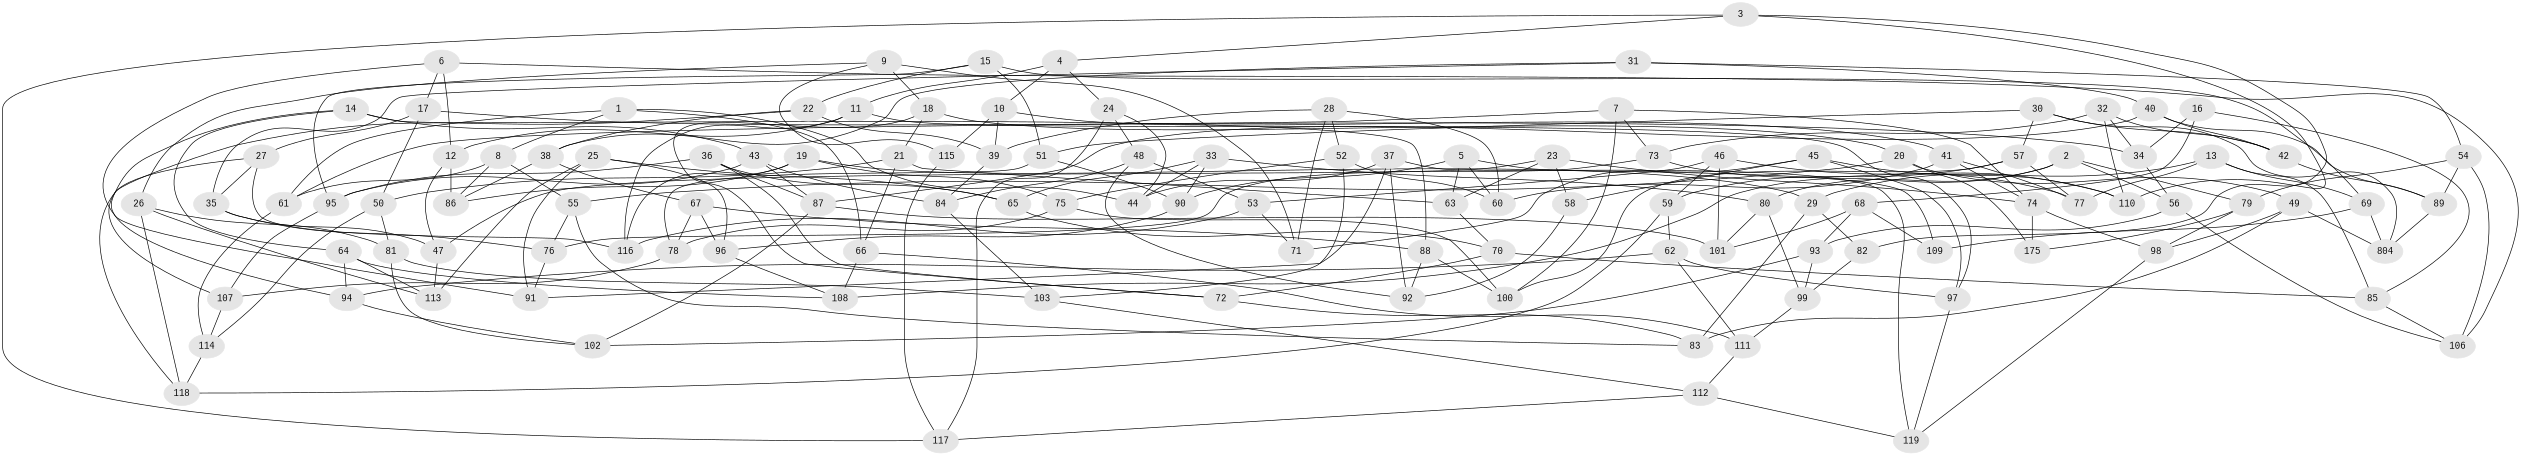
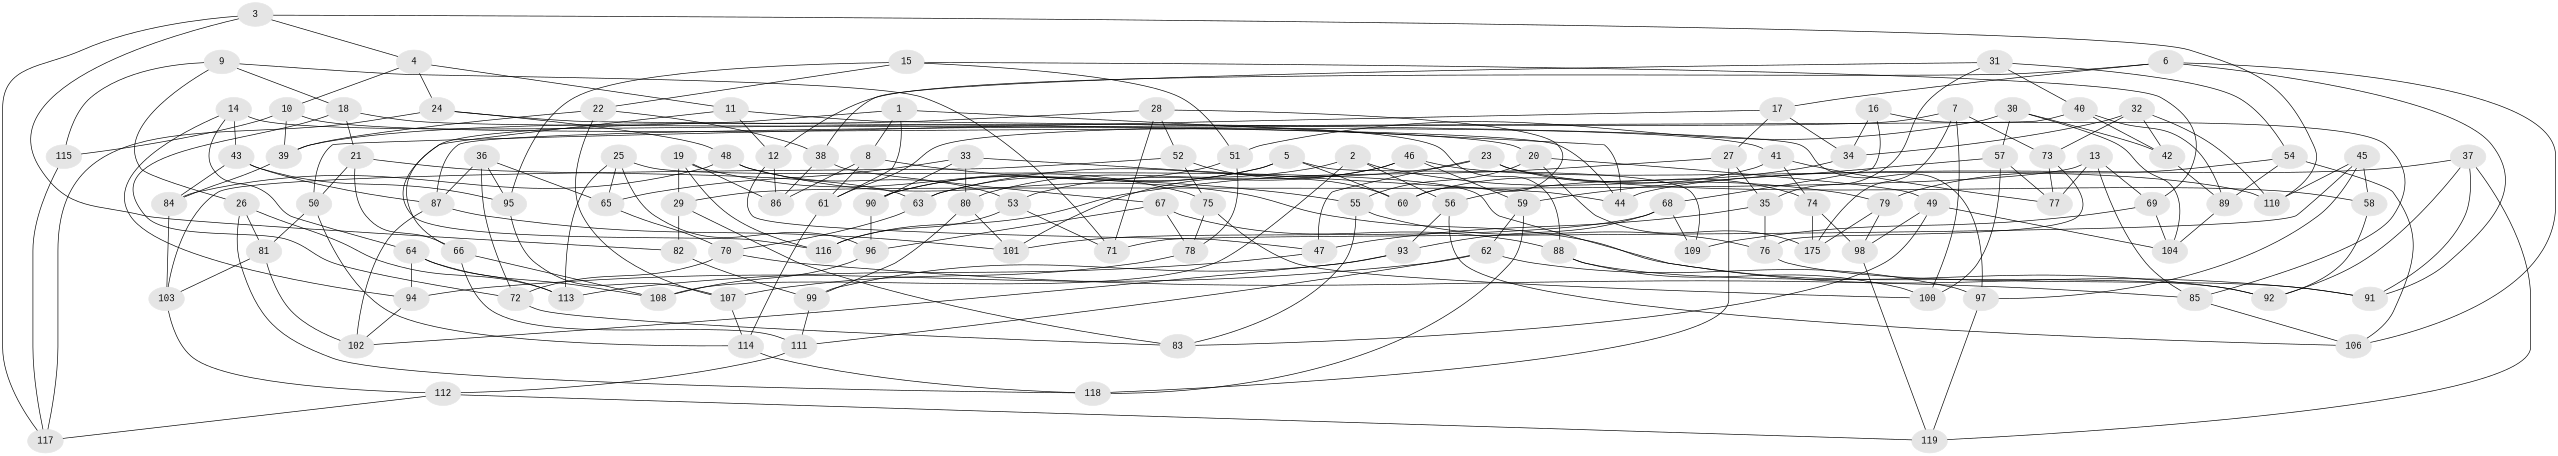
(1839, 121) -> (1851, 201)
(2385, 251) -> (2170, 251)
